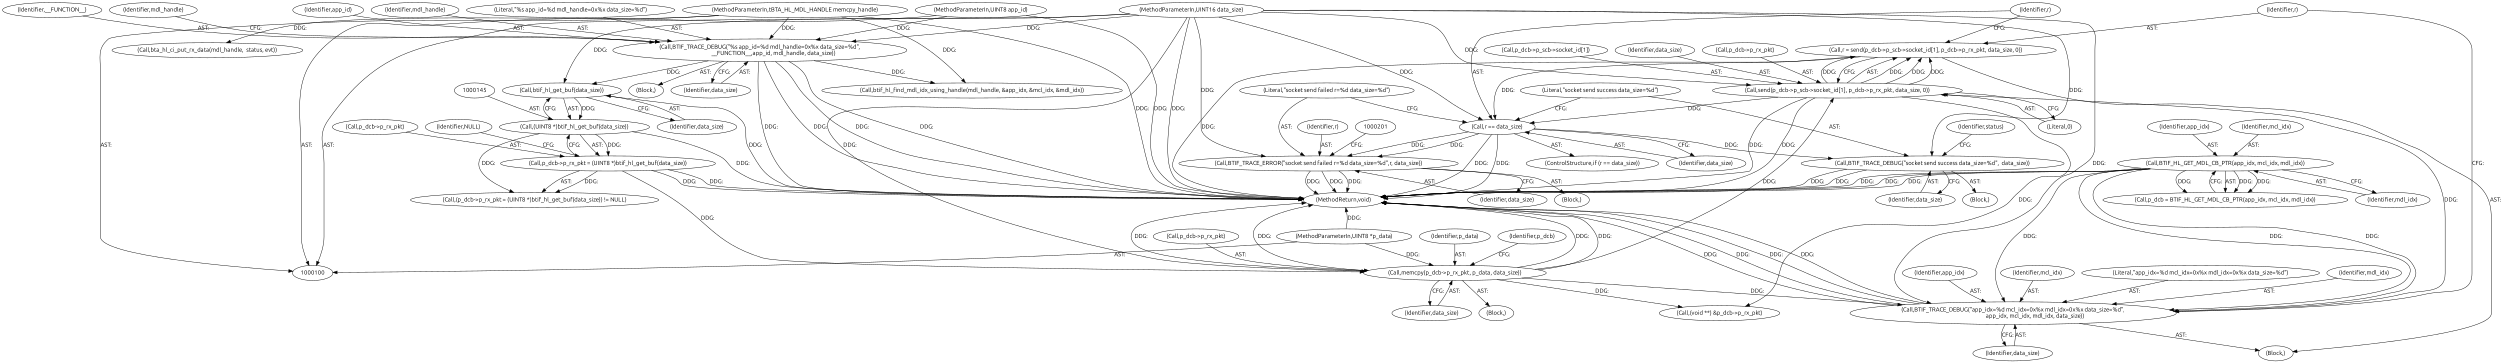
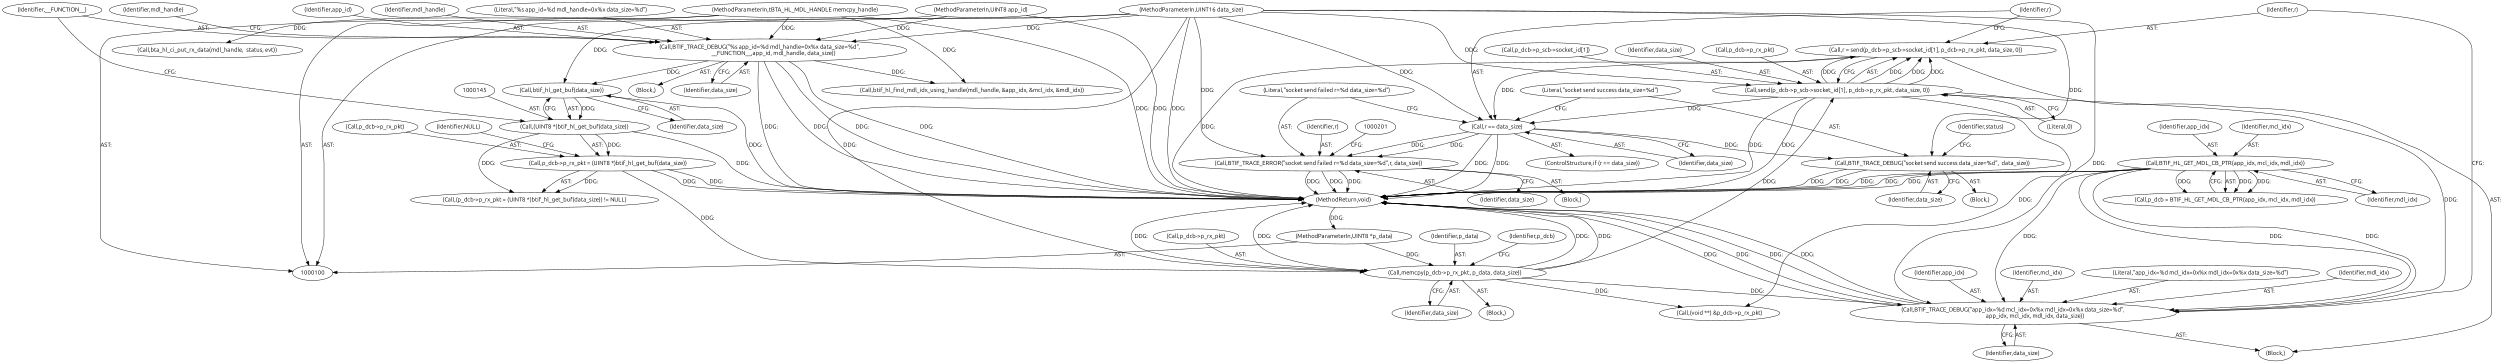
(569, 149) -> (280, 92)
(1347, 220) -> (1330, 216)
